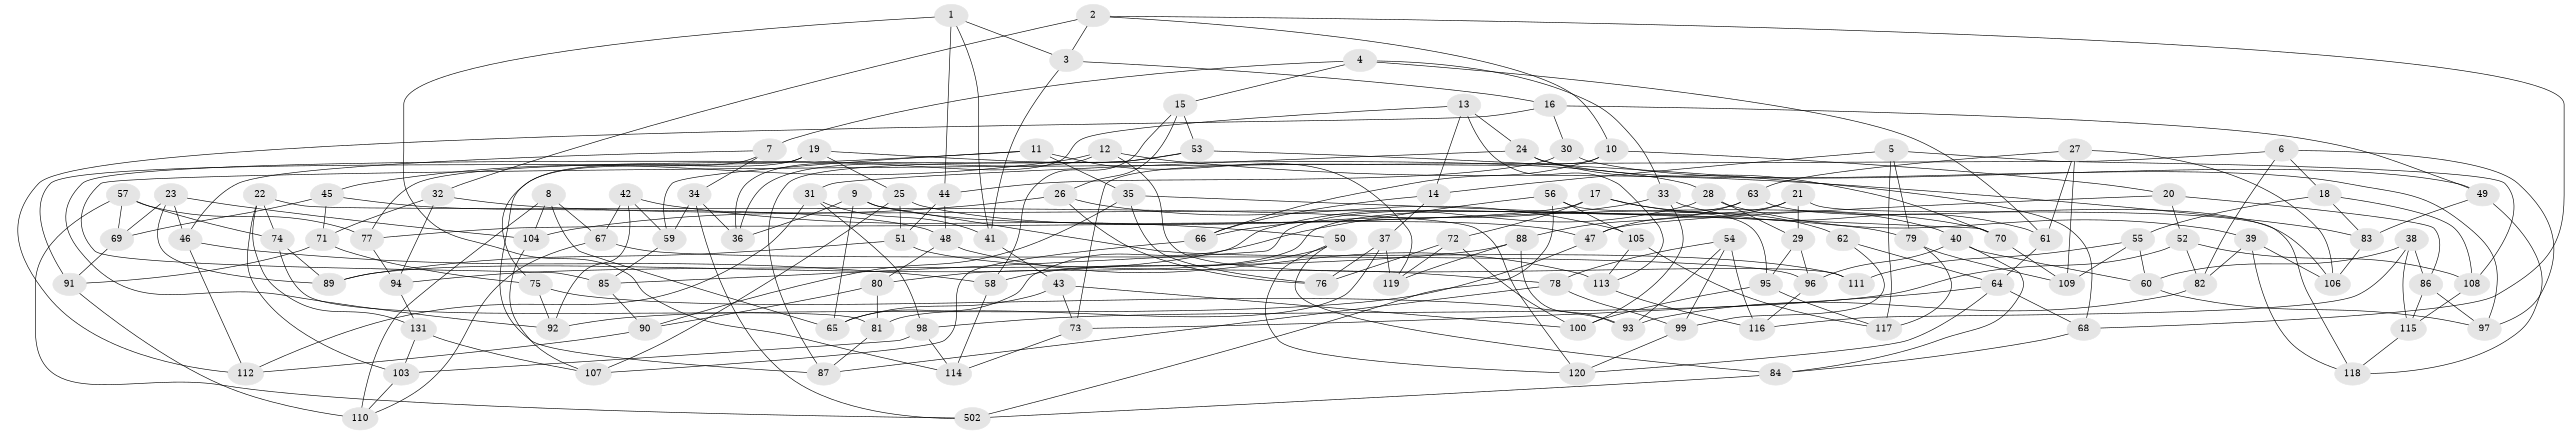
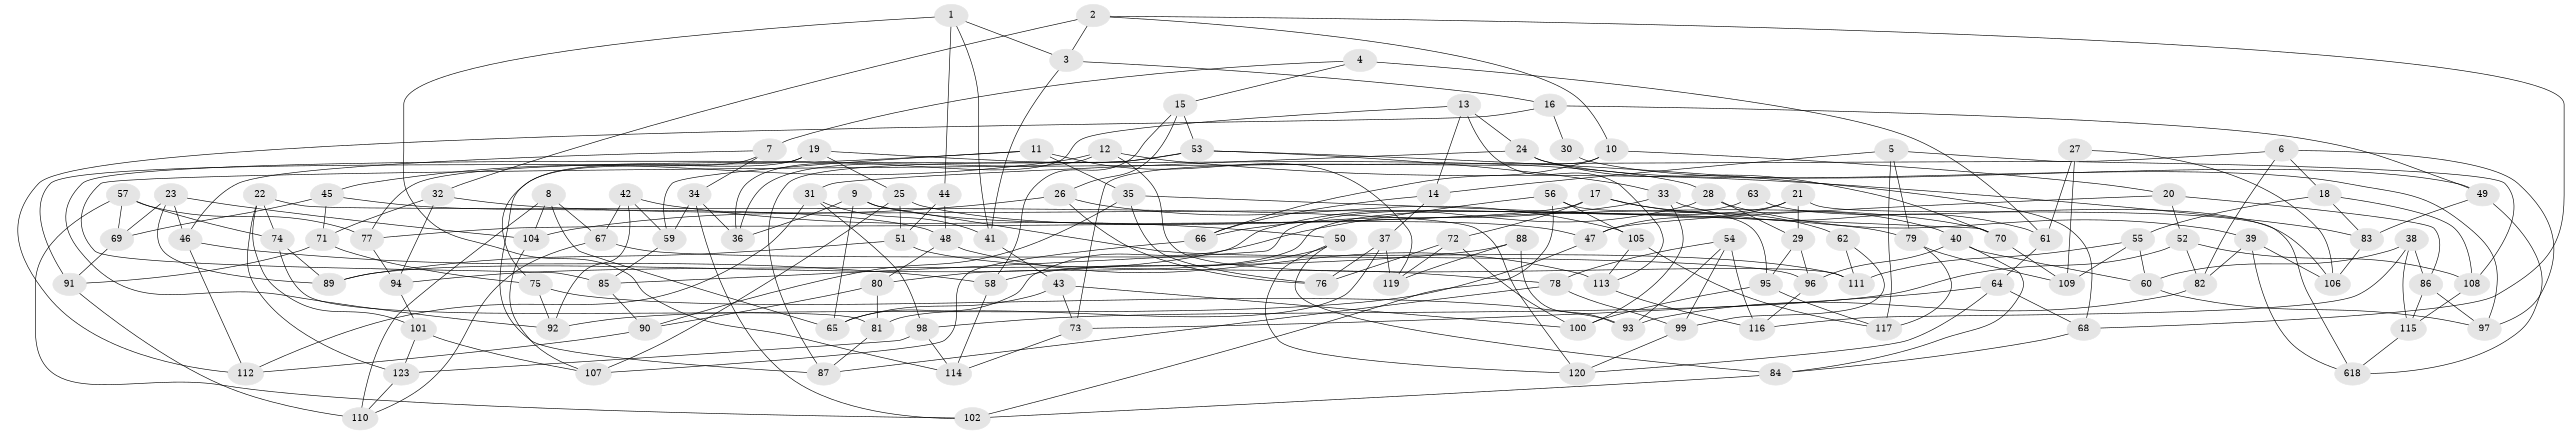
(1531, 81) -> (1432, 163)
(1867, 169) -> none
(1258, 179) -> none
(1639, 221) -> none
(1917, 261) -> (1850, 262)
(419, 329) -> (419, 329)
(401, 374) -> (401, 374)
(2353, 374) -> (2353, 374)
(972, 419) -> (972, 419)
